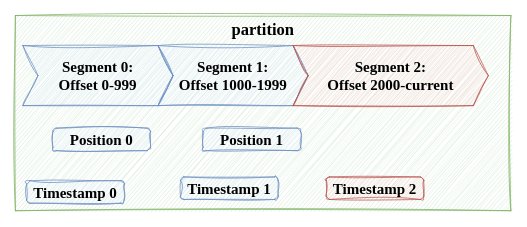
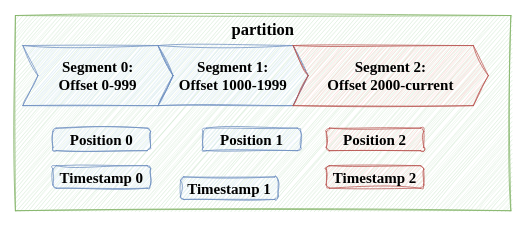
none -> (375, 139)
(375, 188) -> (375, 177)
(75, 192) -> (102, 177)
